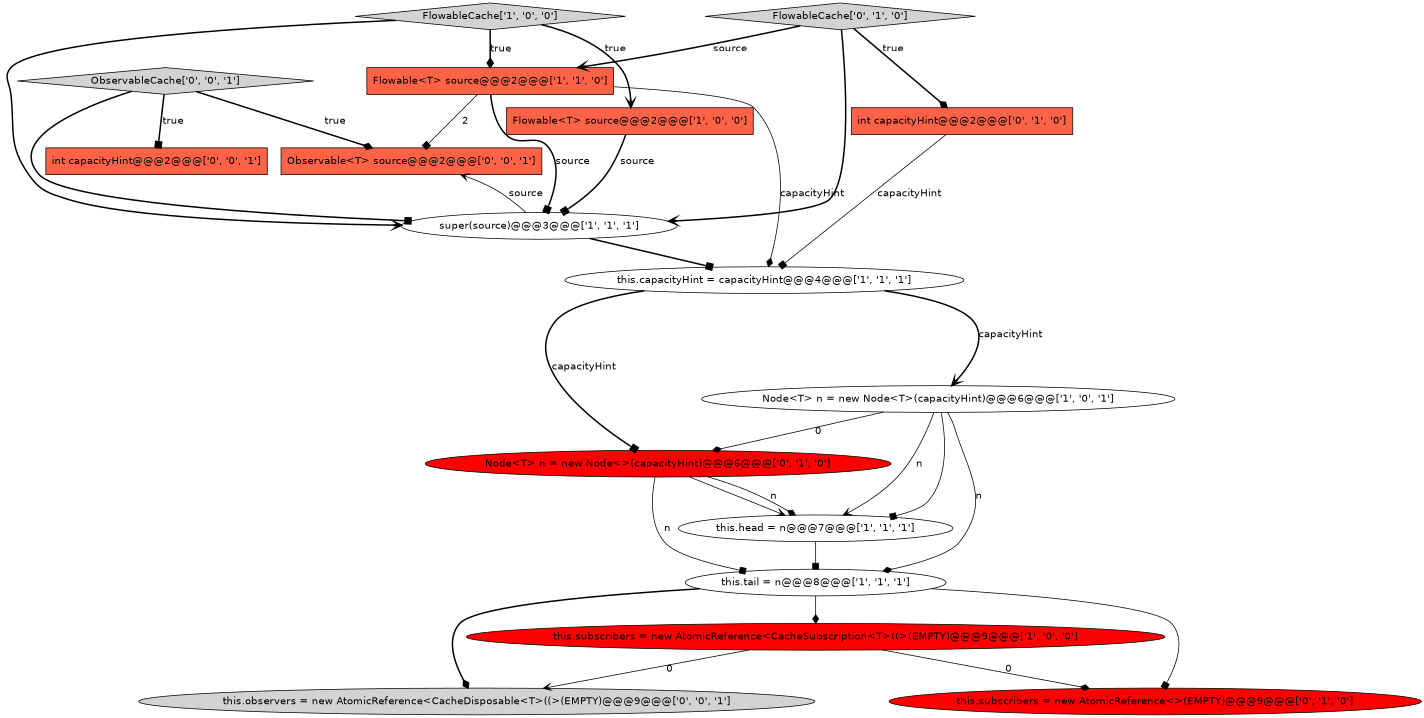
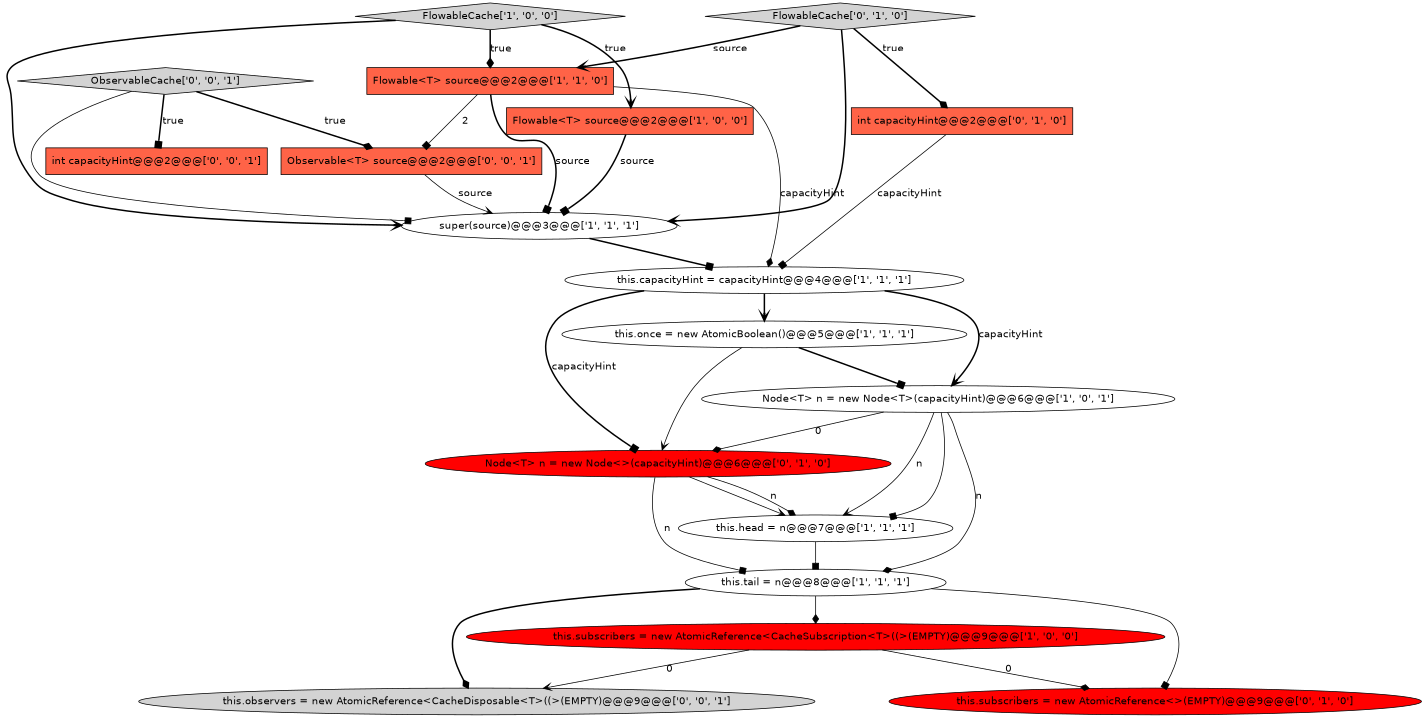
(499, 192) -> (453, 196)
(147, 202) -> (147, 202)
none -> (764, 334)
